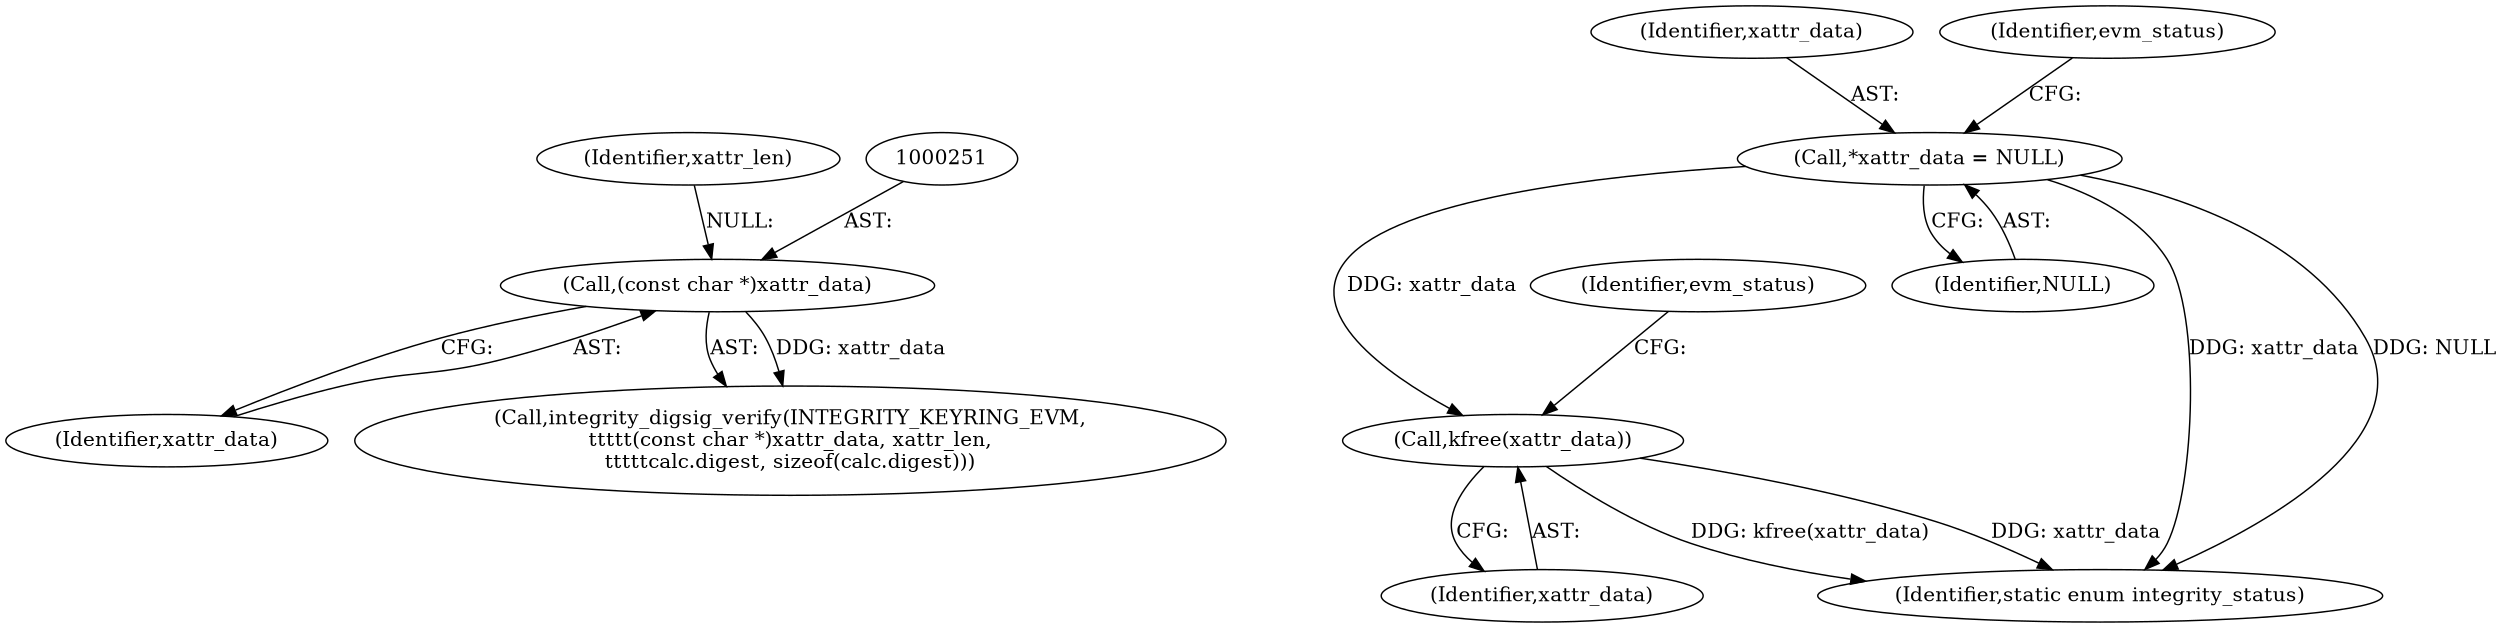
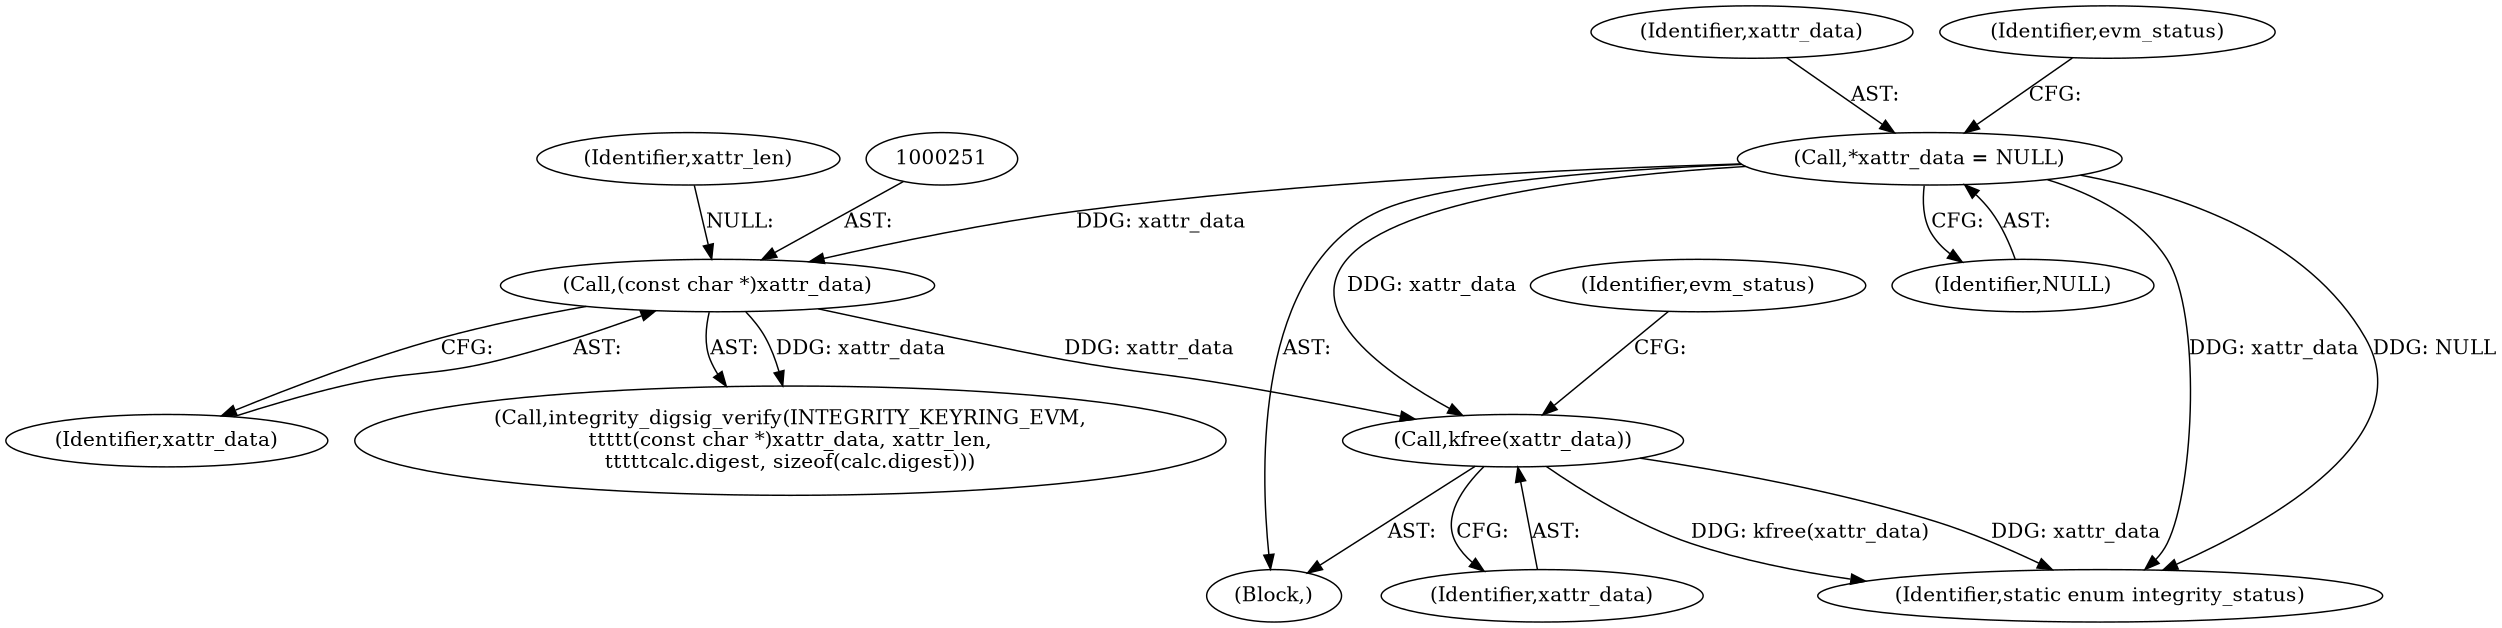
none -> (1280, 190)
none -> (1109, 367)
none -> (1274, 596)
